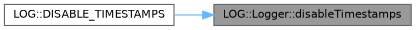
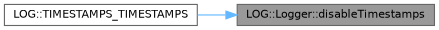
(89, 15) -> (101, 15)
